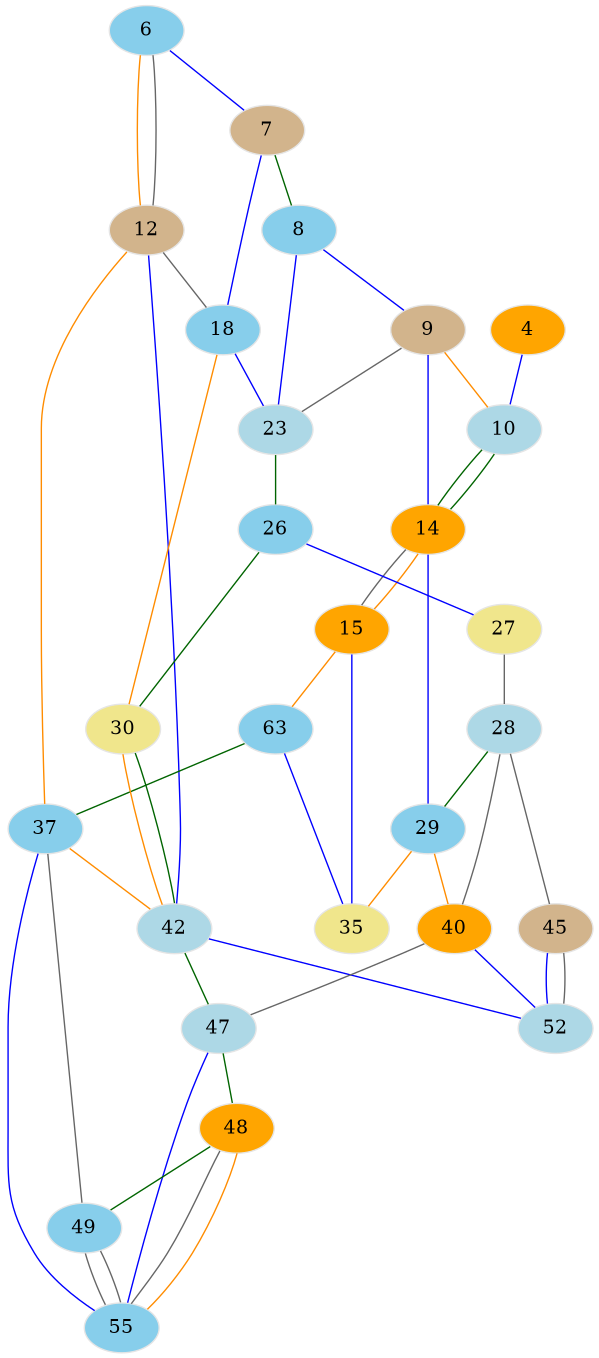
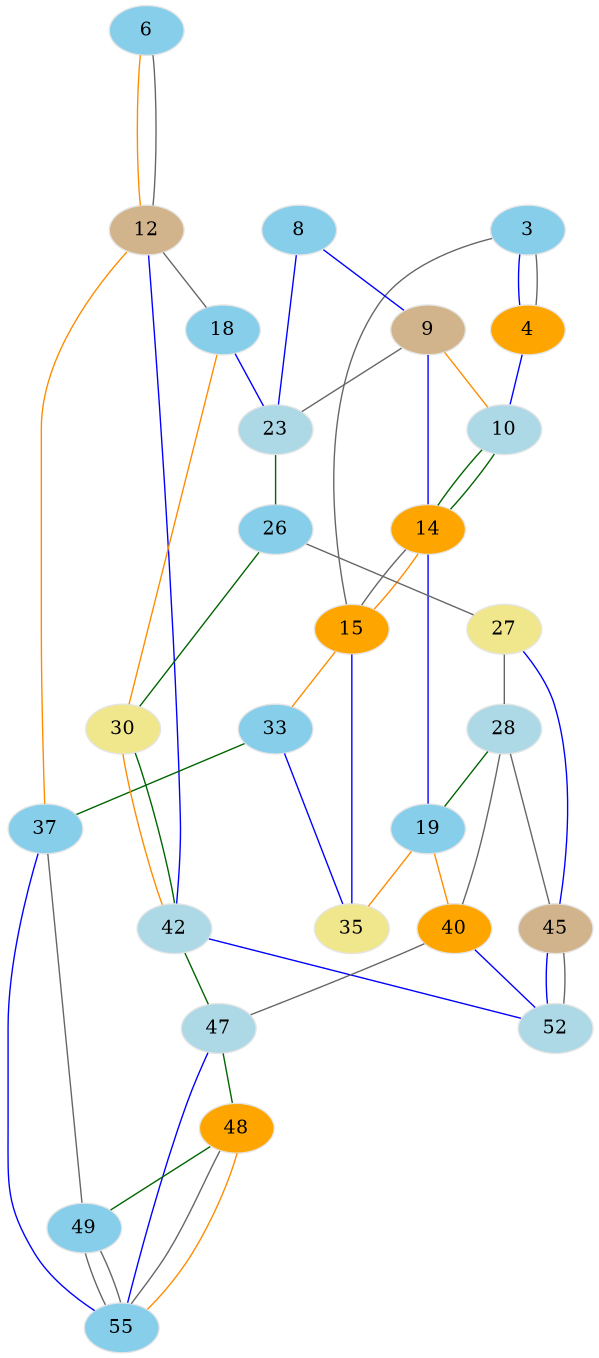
(267, 130) -> none
none -> (528, 230)
(373, 572) -> (373, 572)
(276, 729) -> (276, 729)
none -> (566, 773)
(428, 829) -> (428, 829)
(110, 879) -> none
